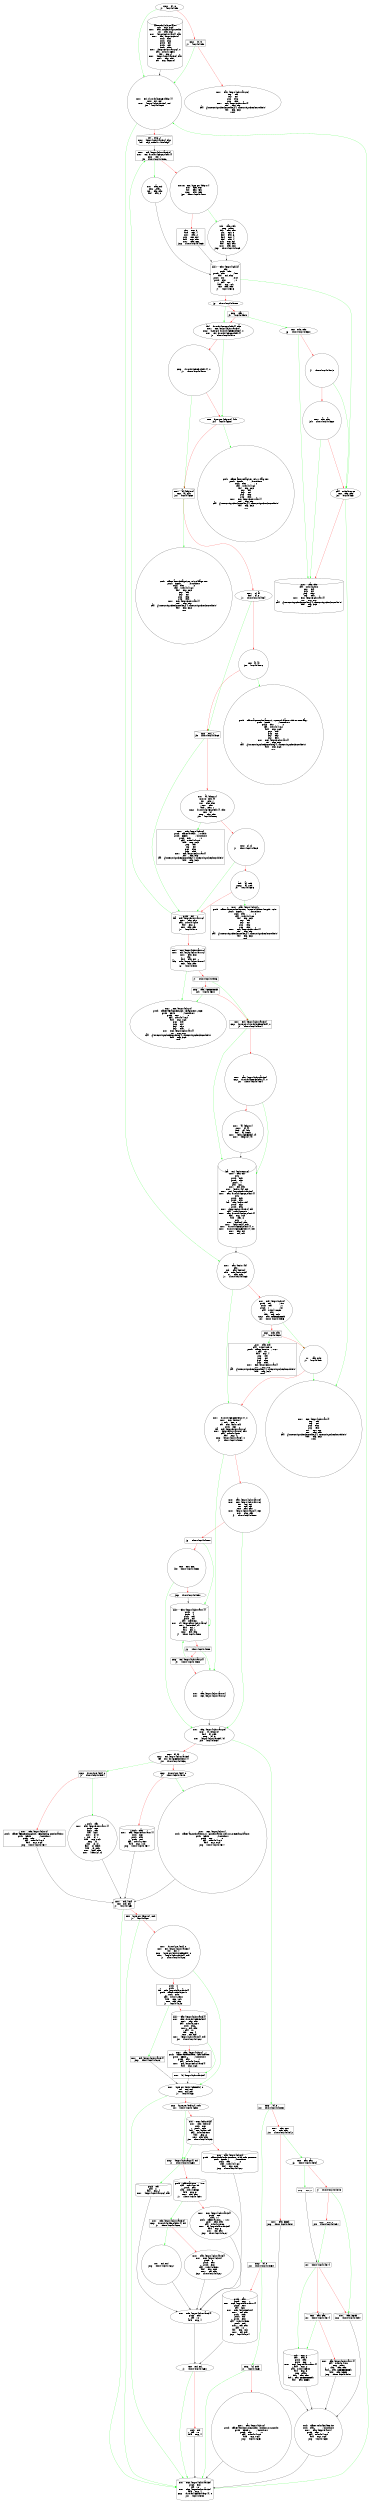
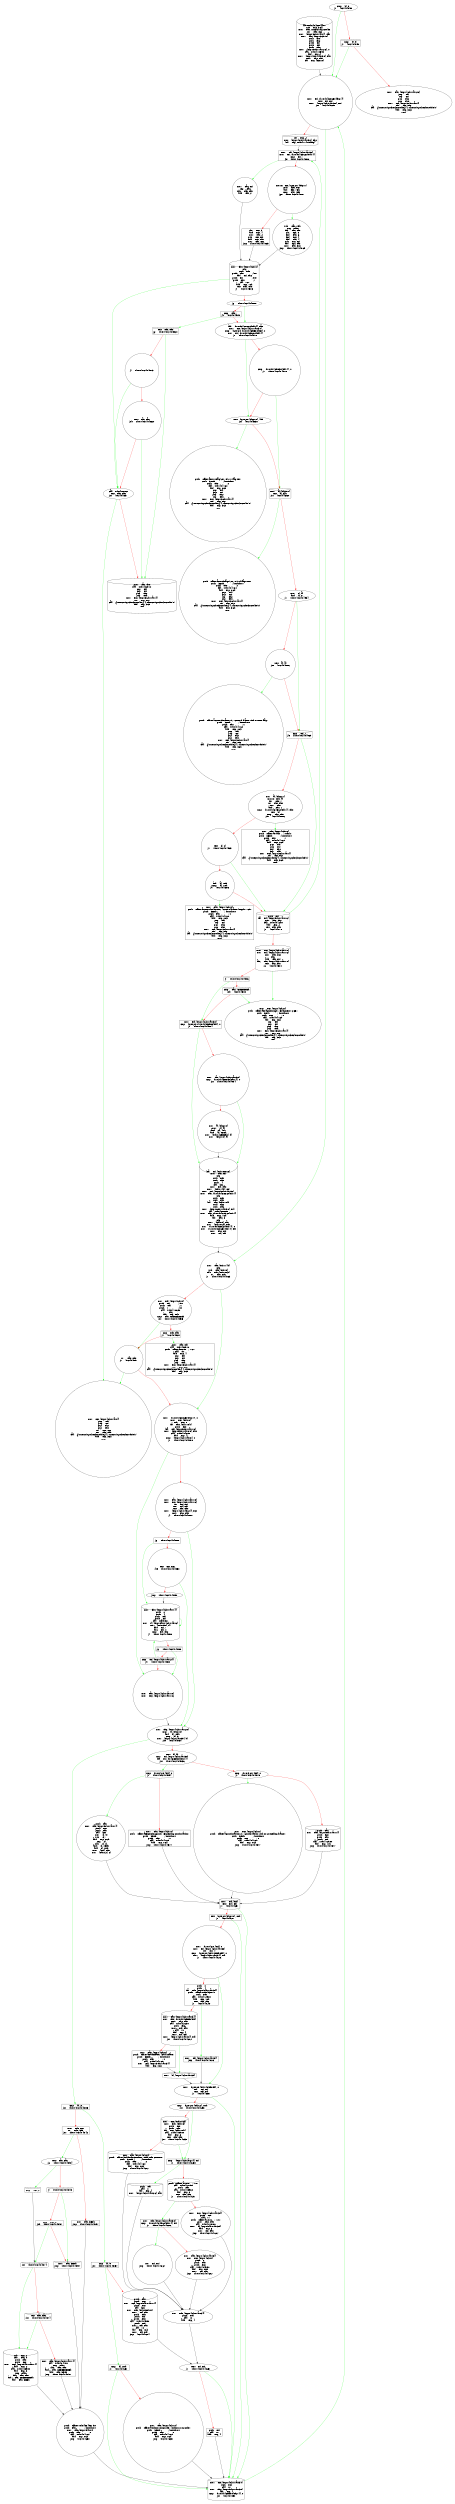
(298, 331) -> (165, 331)
(189, 2076) -> (180, 2076)
(332, 2290) -> (58, 2243)
